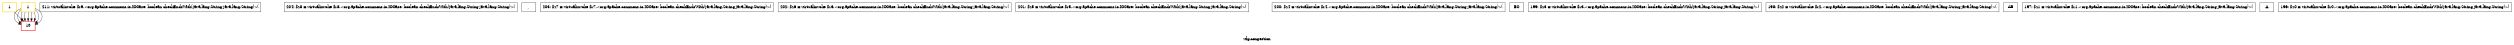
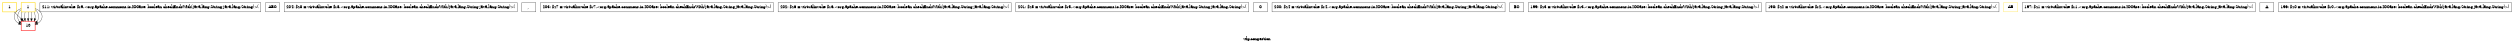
none -> (273, 7)
none -> (1260, 7)
(2011, 7) -> (2011, 7)
